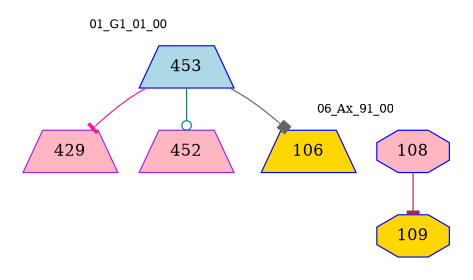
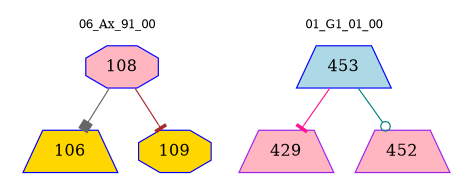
(260, 107) -> (99, 104)
